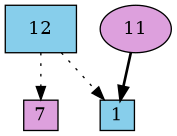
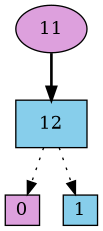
(127, 70) -> (51, 70)
(41, 115) -> (22, 210)
